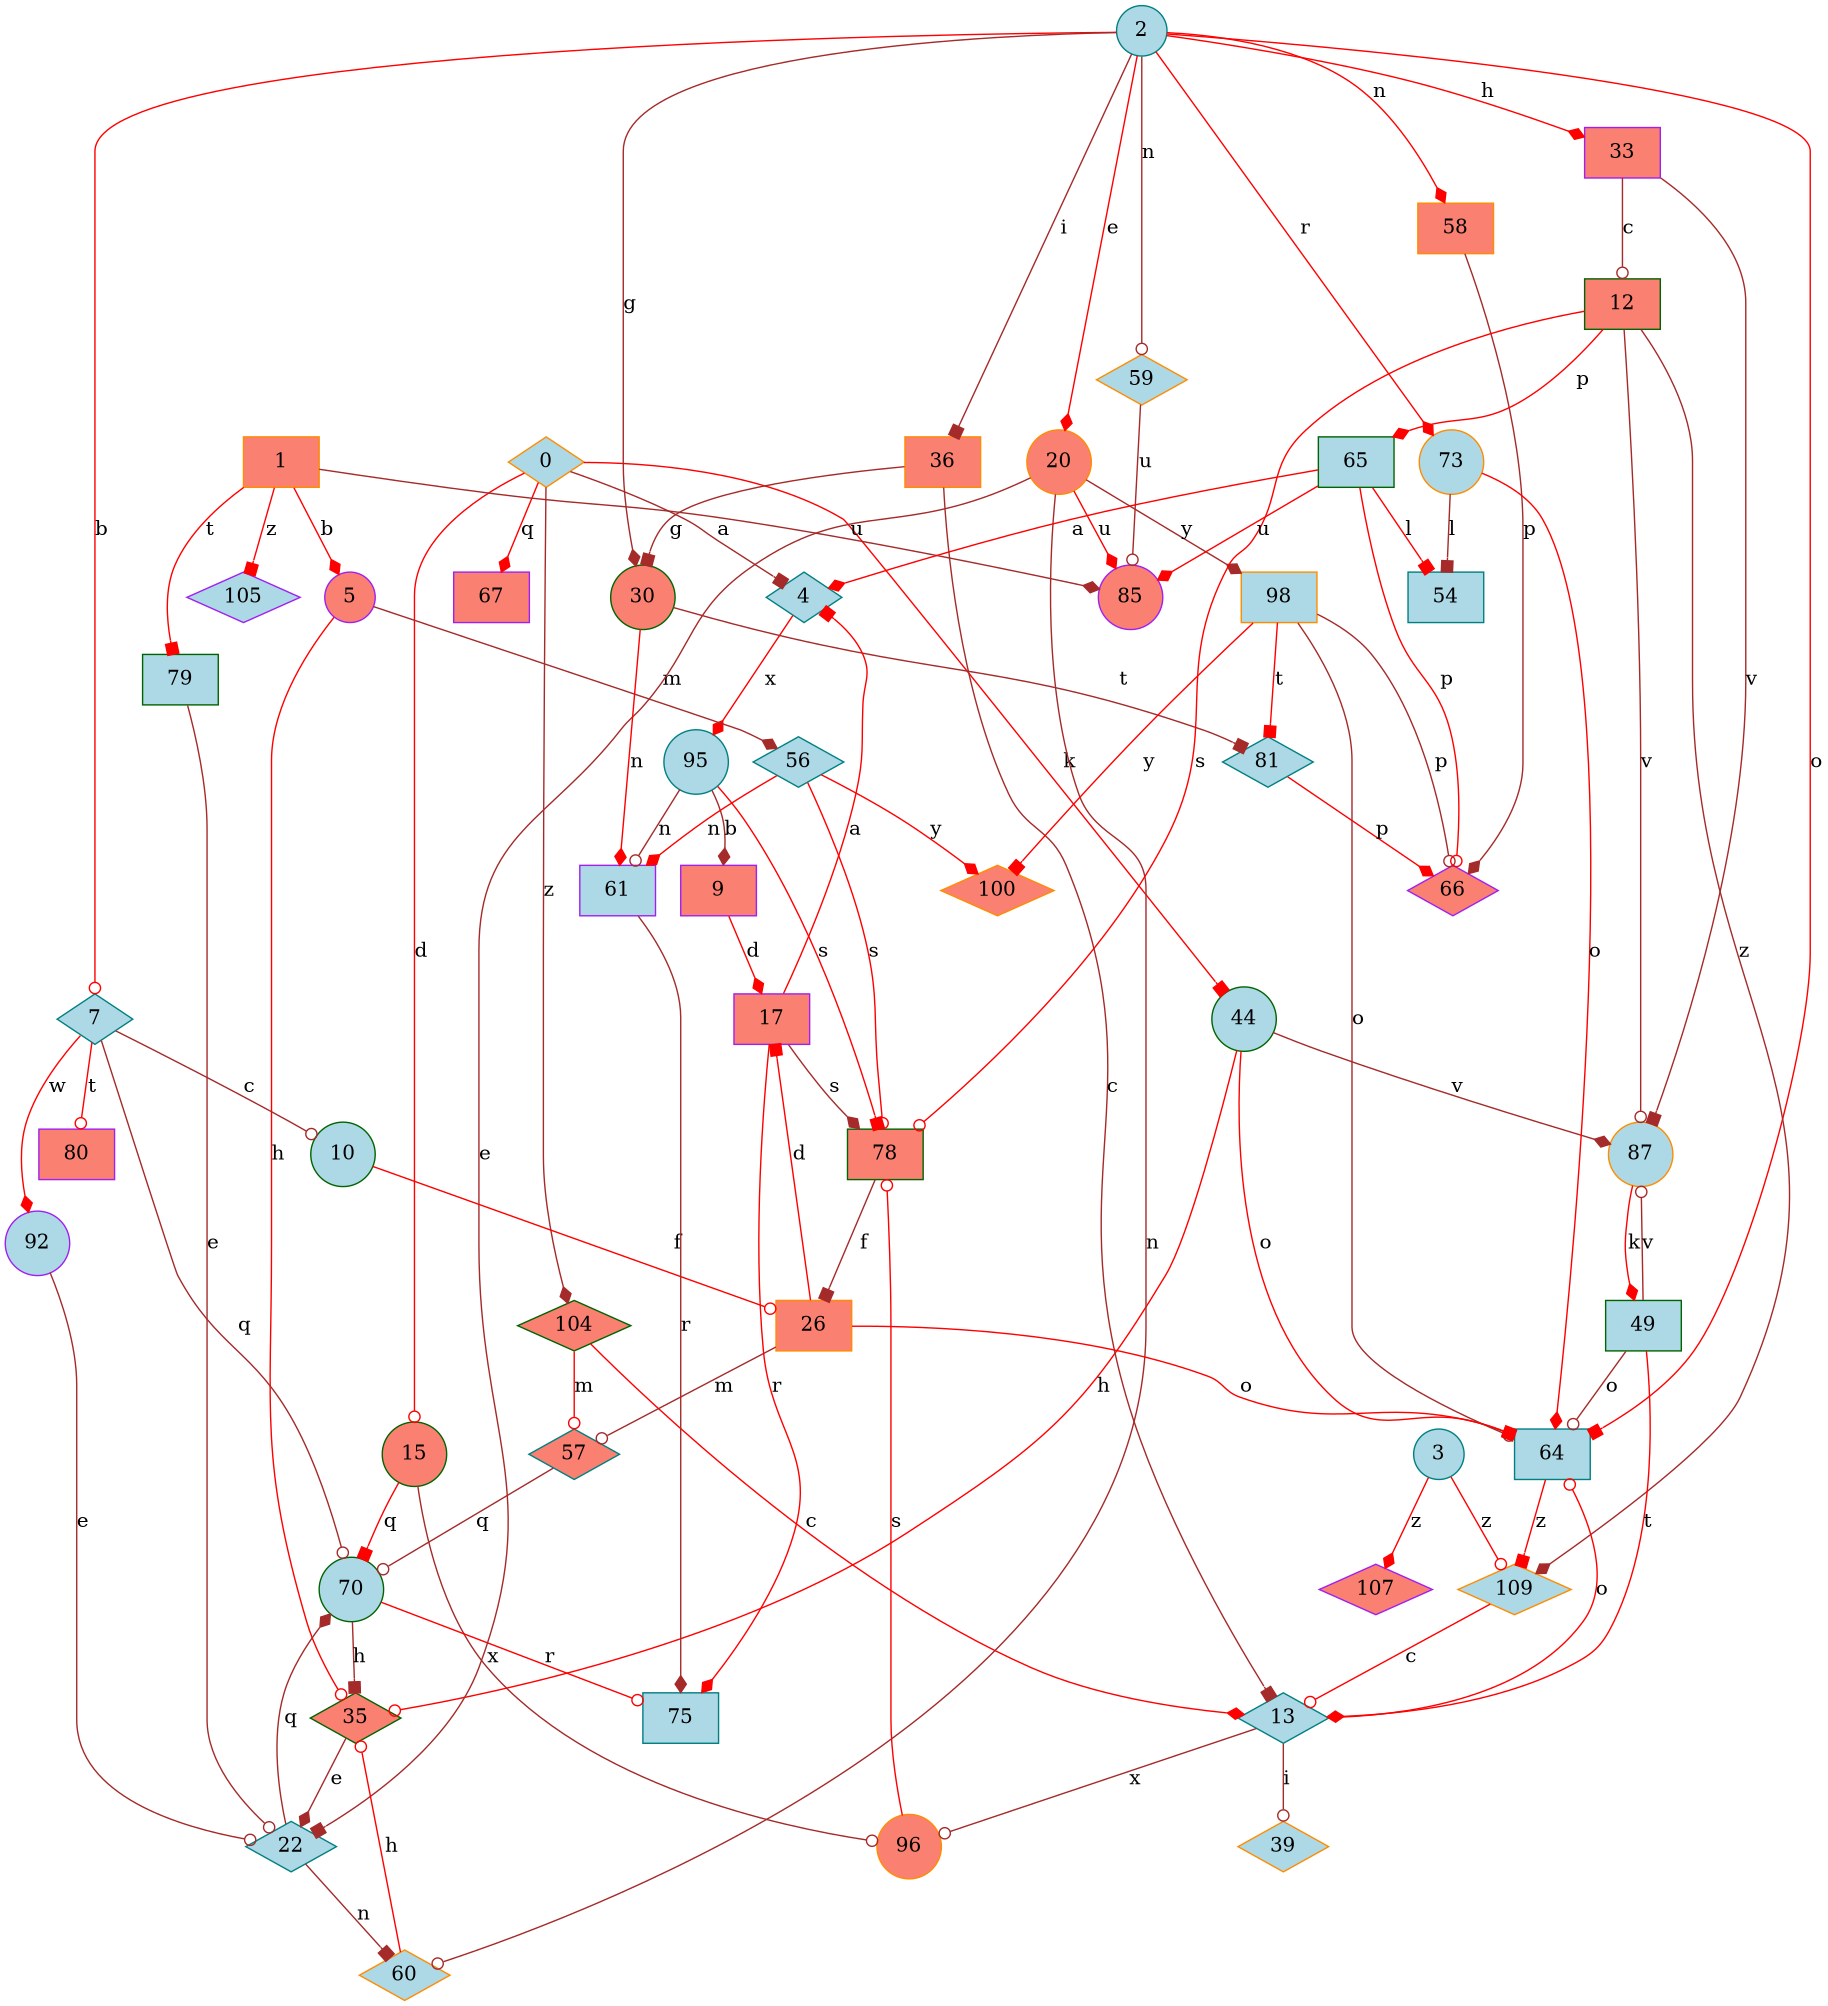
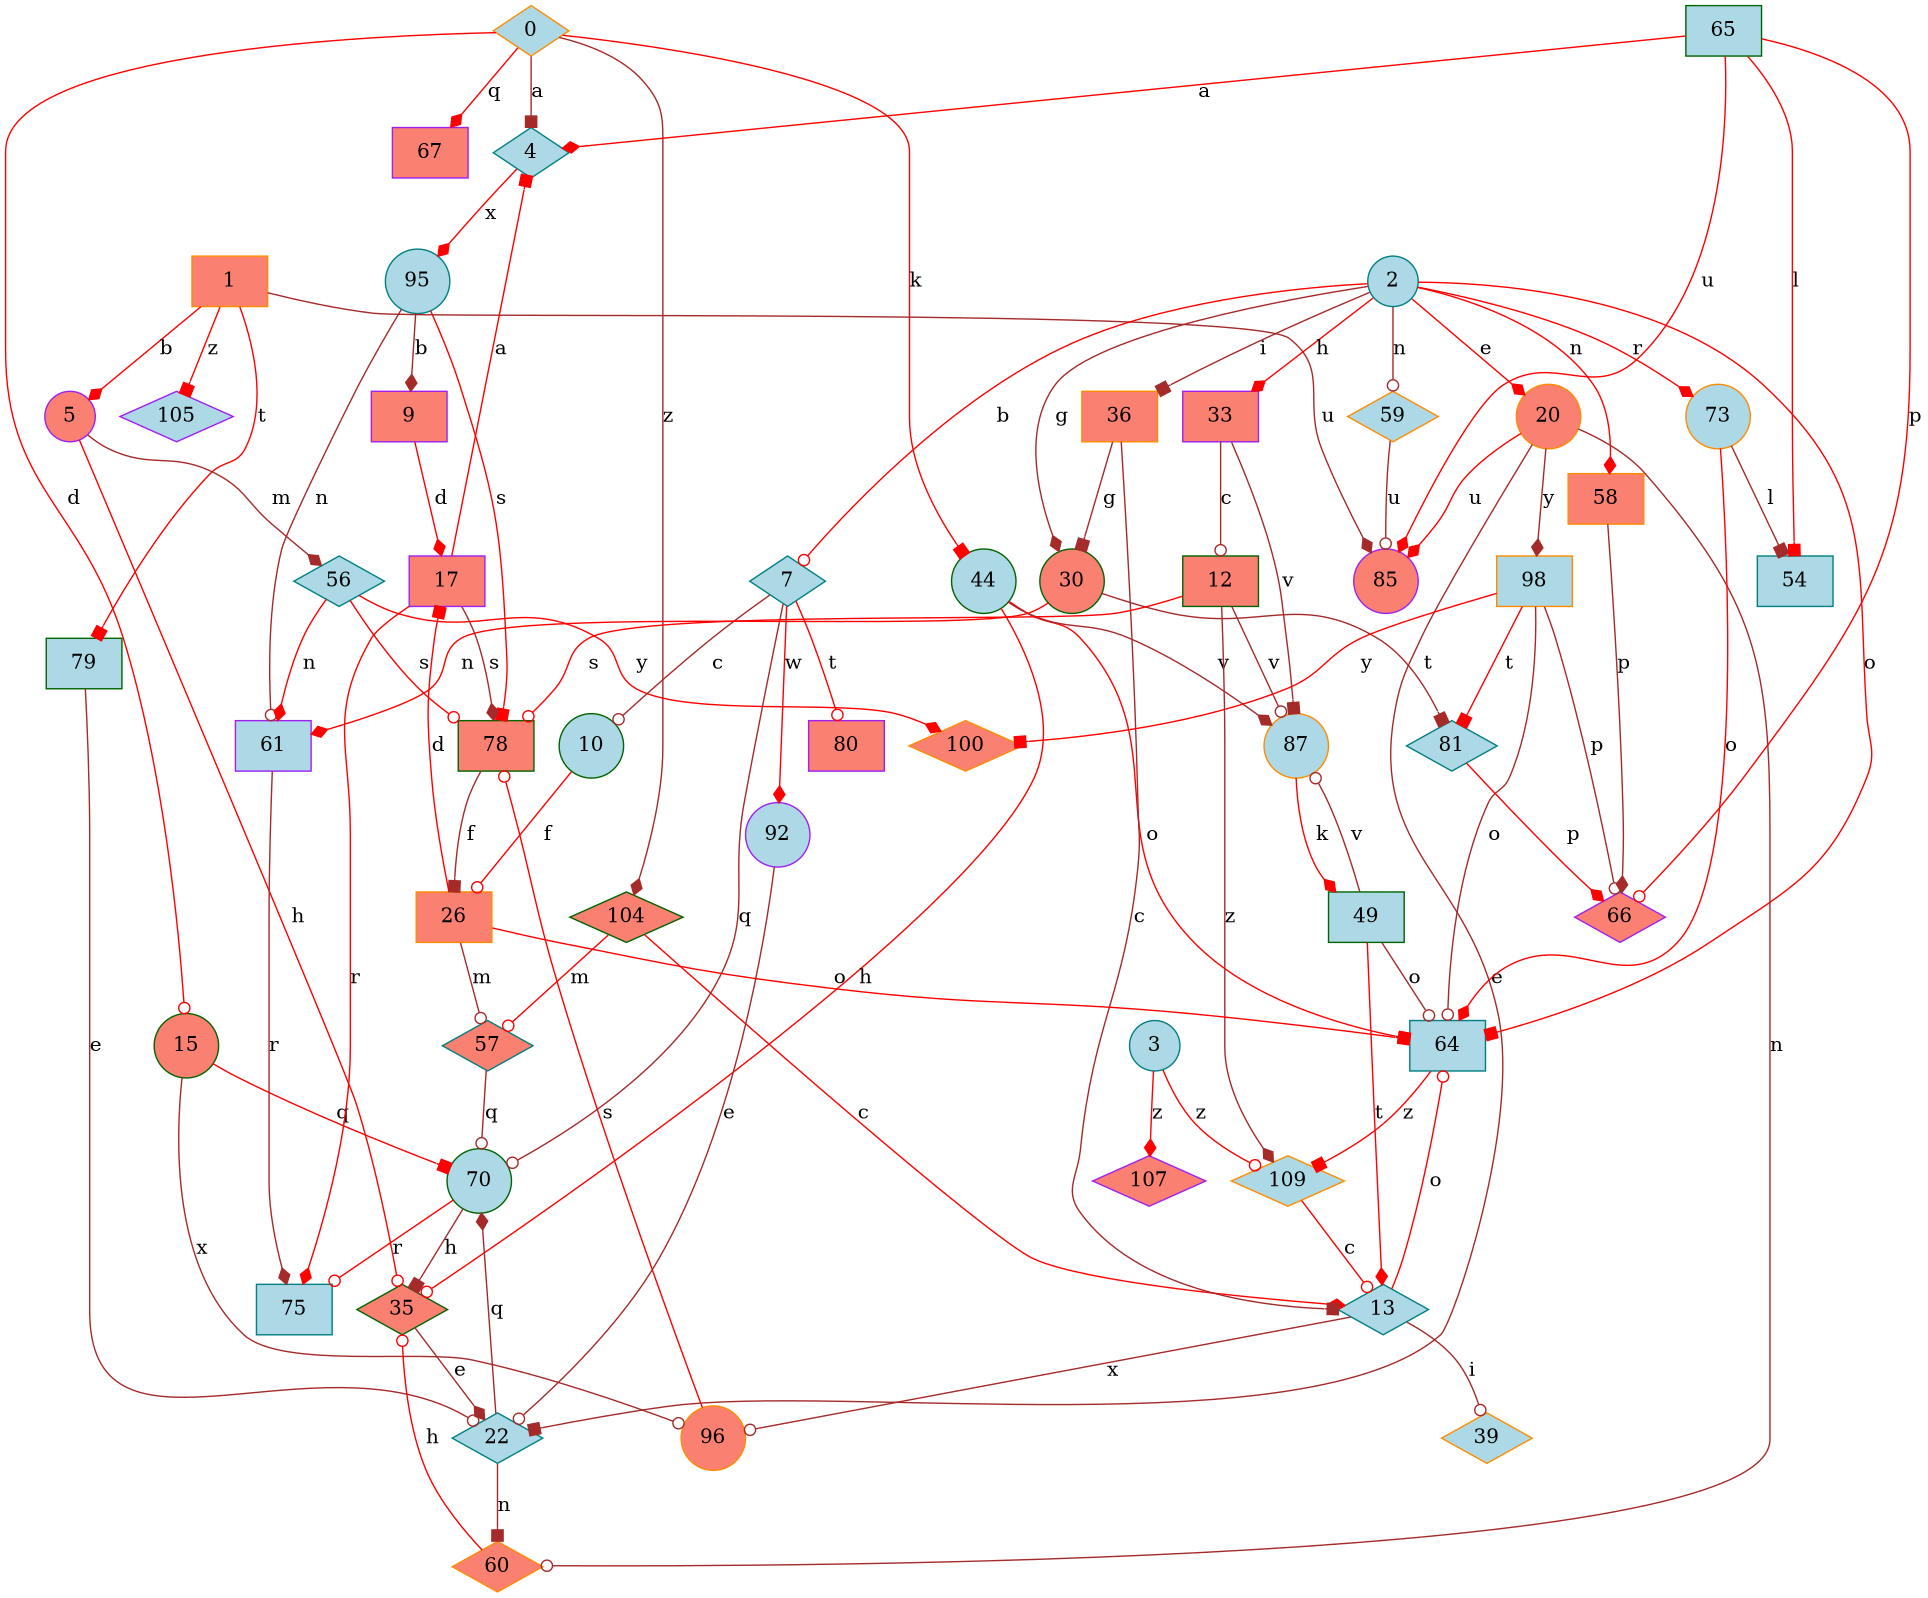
(1518, 403) -> none
(405, 1975) -> (497, 1567)
